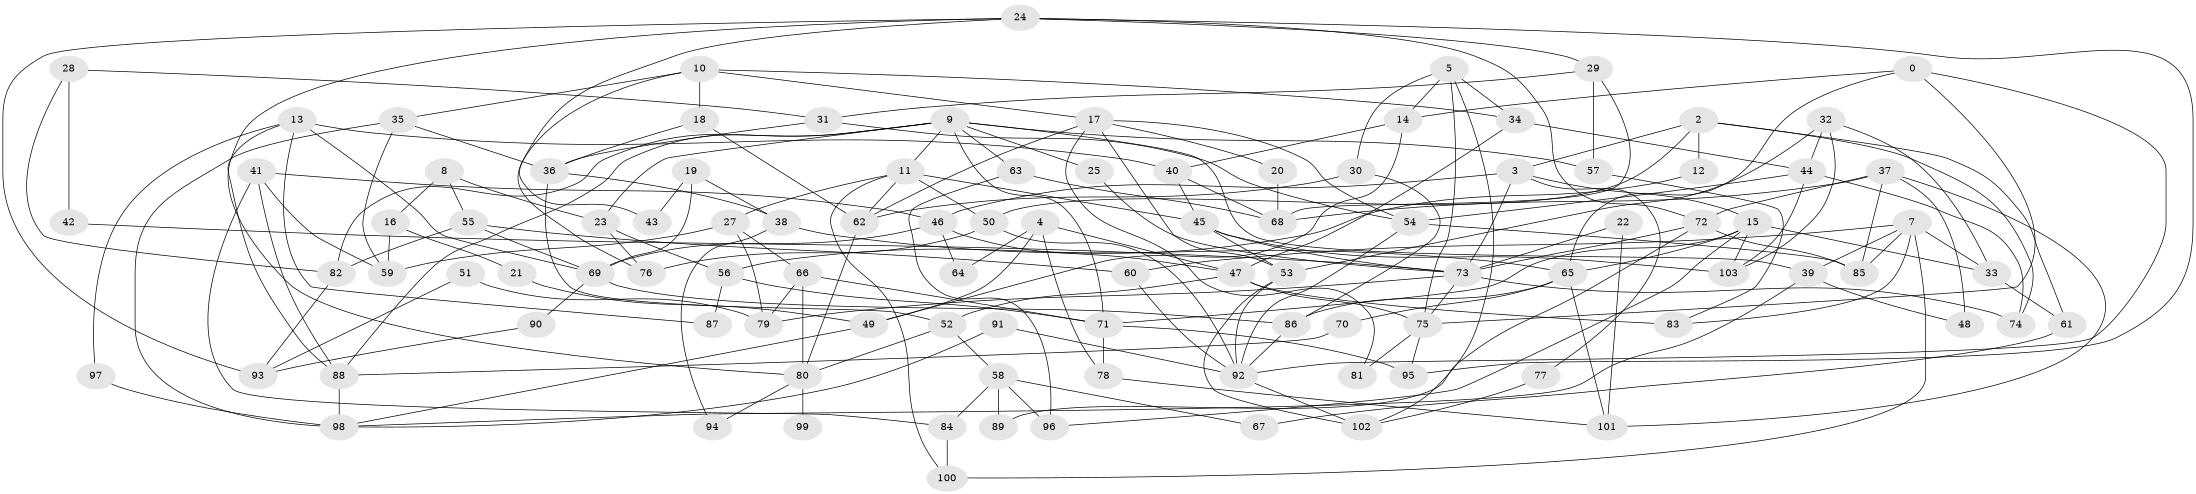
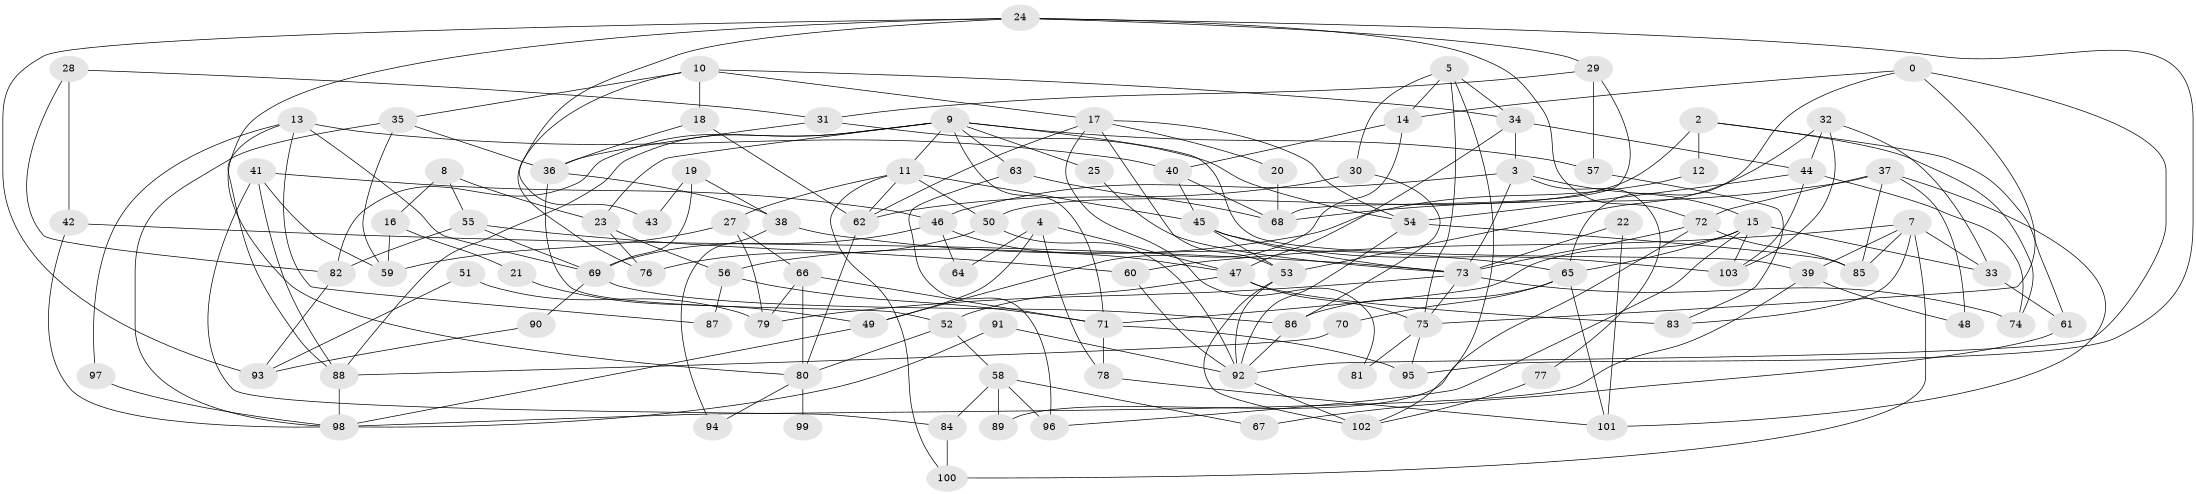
(1607, 146) -> (1515, 146)
none -> (113, 410)
